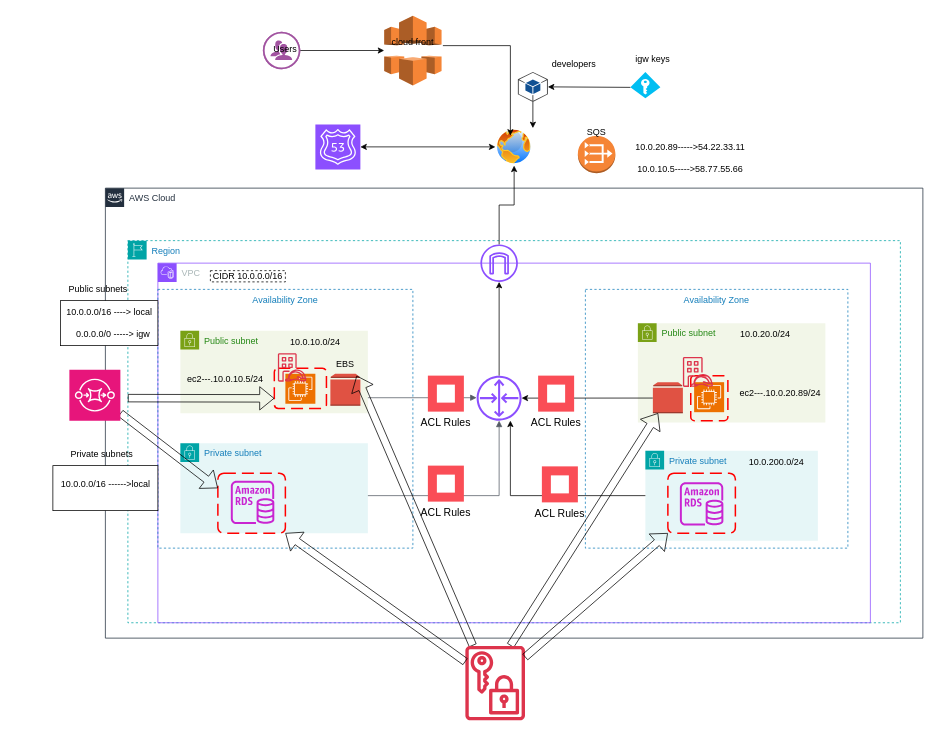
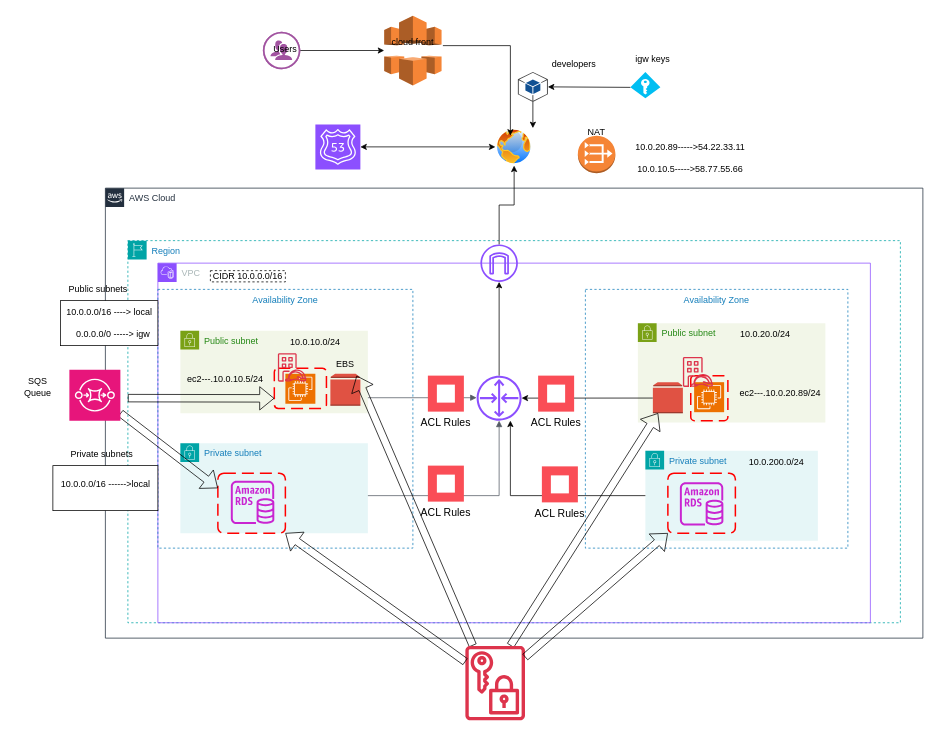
(597, 132) -> (597, 132)
none -> (38, 387)
